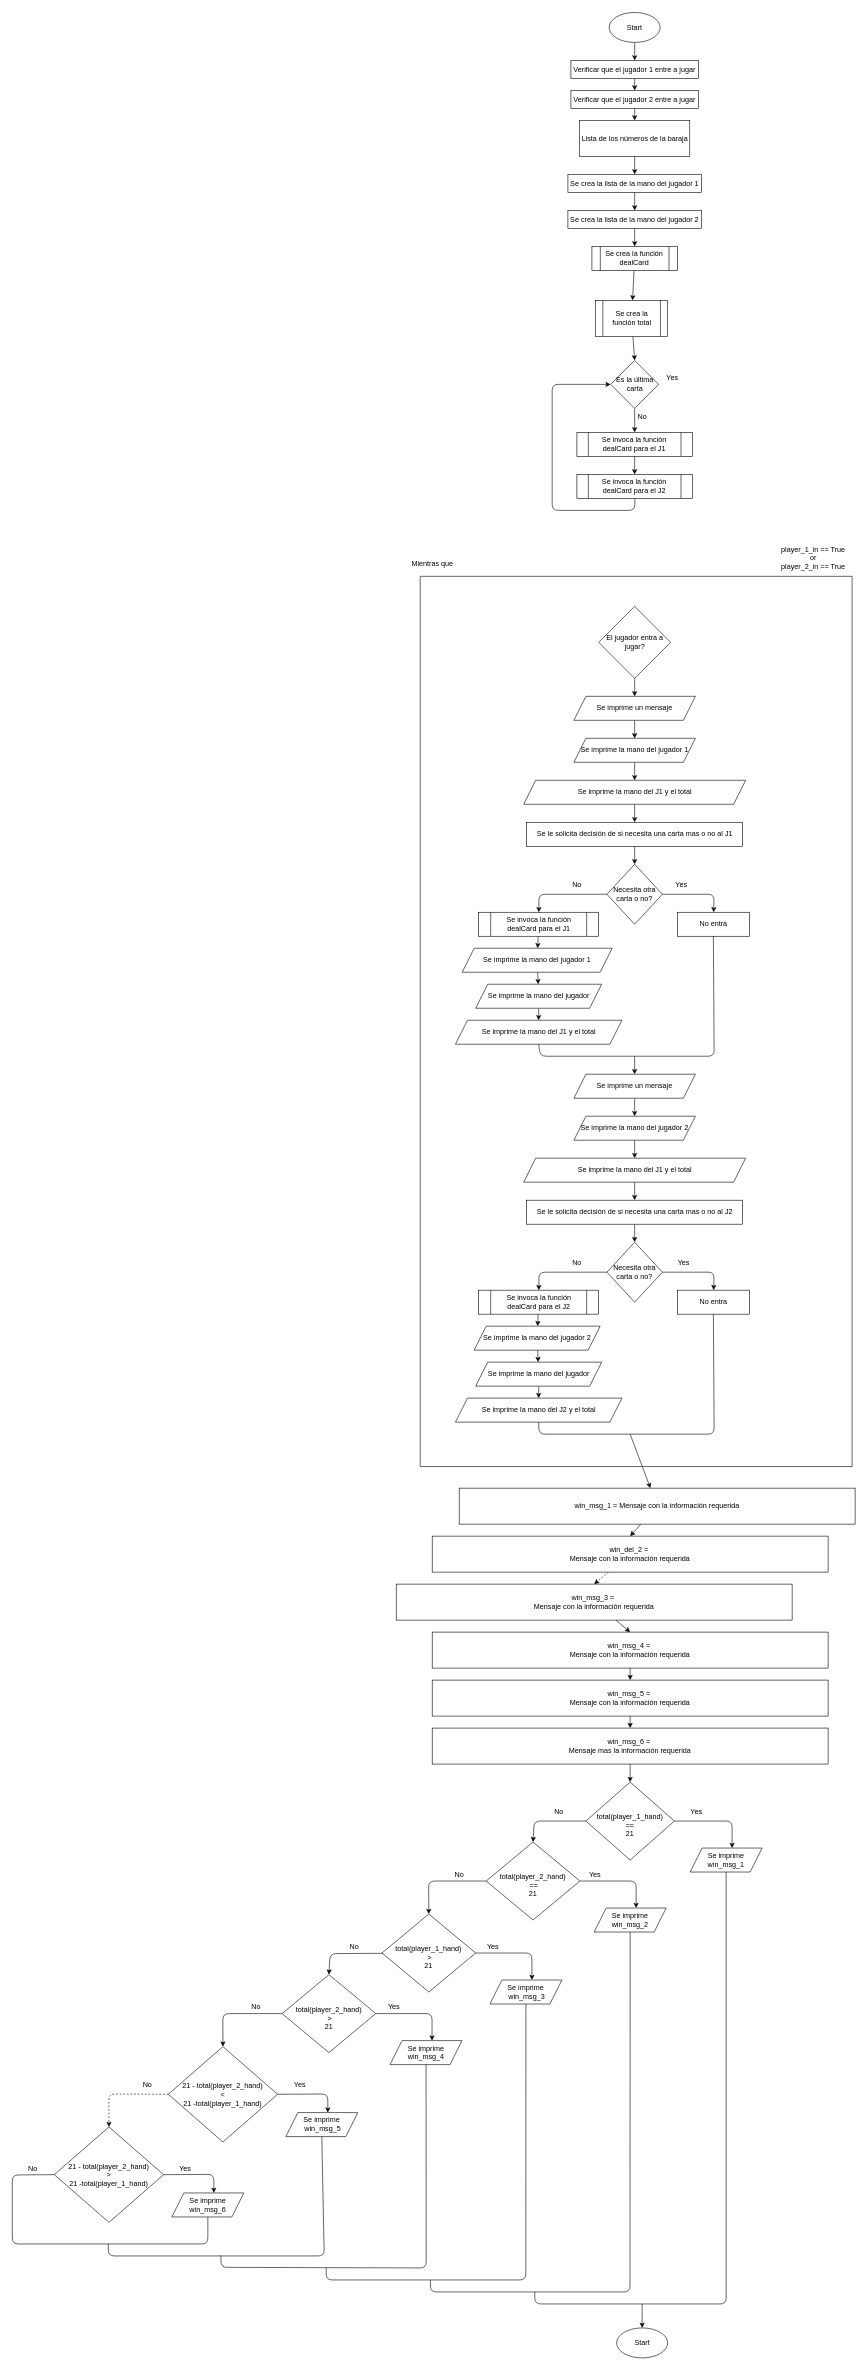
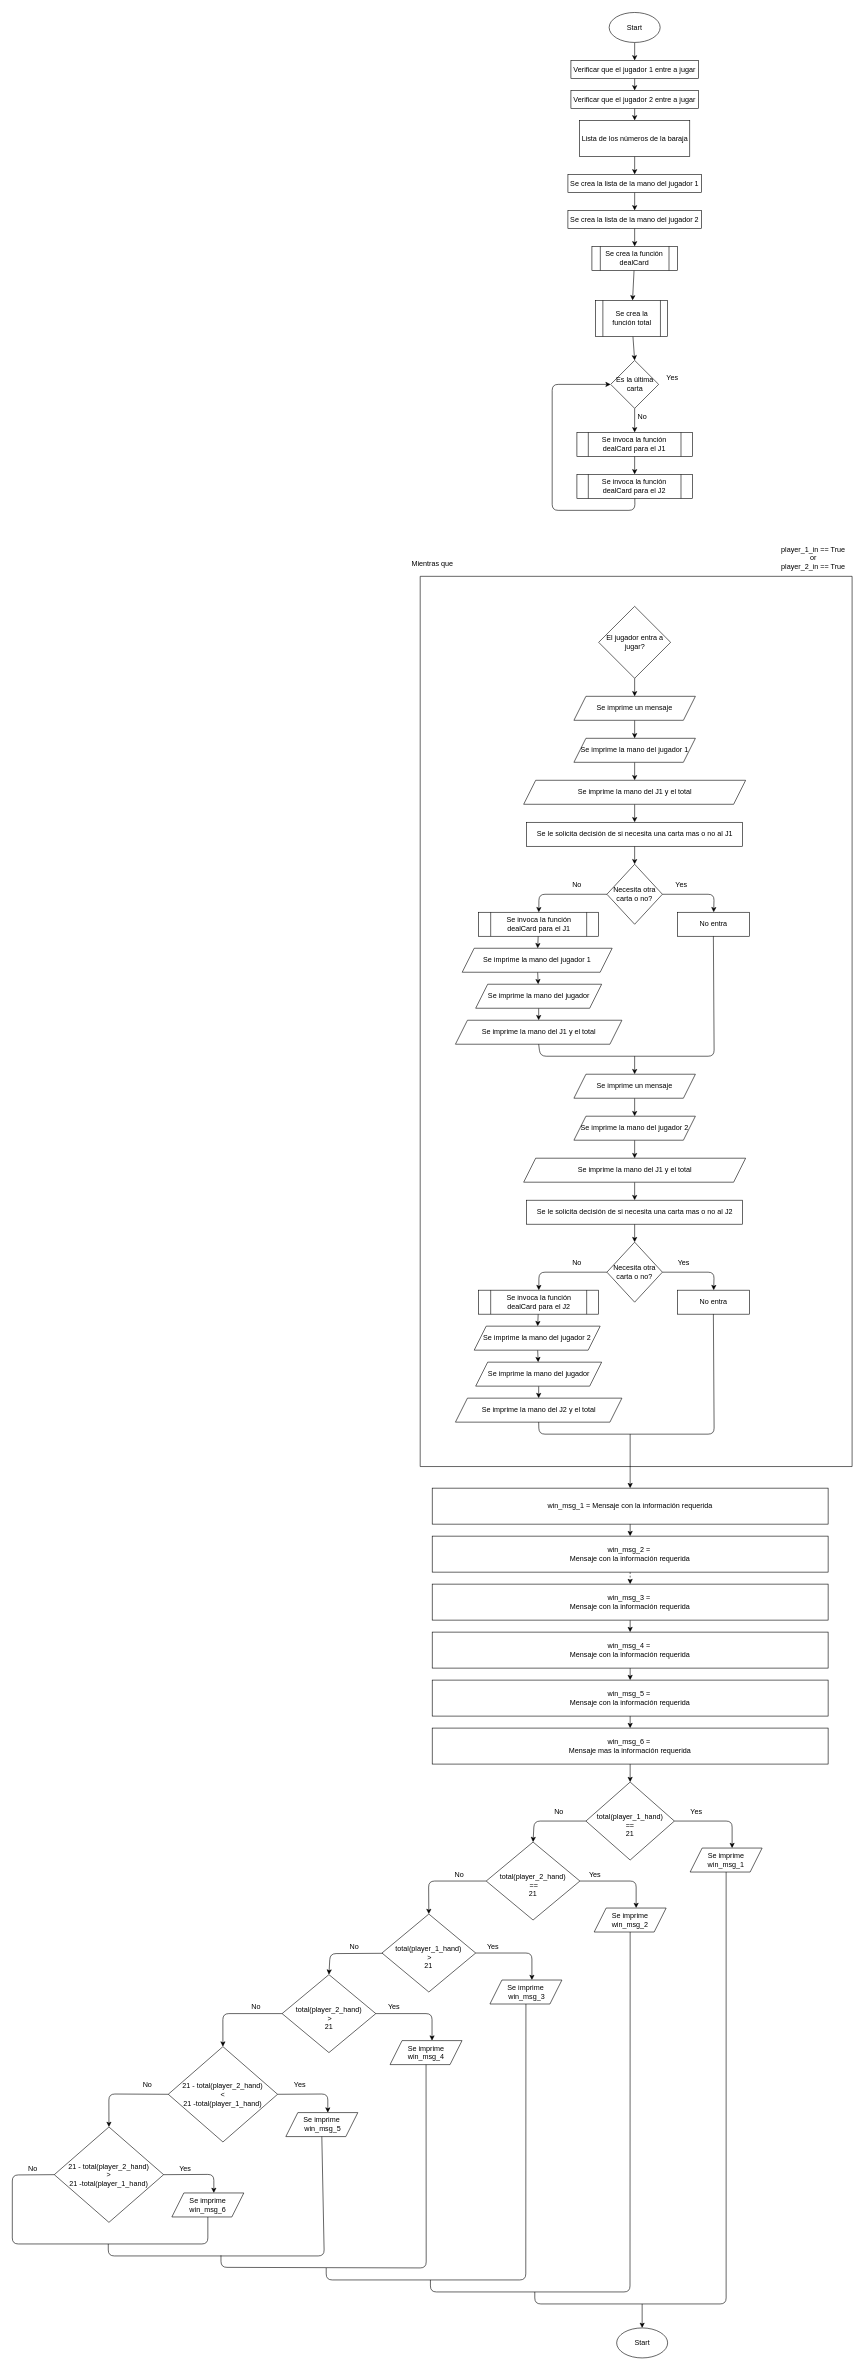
(657, 1506) -> (630, 1506)
(630, 1554) -> (630, 1554)
(594, 1602) -> (630, 1602)
(126, 2094) -> (126, 2094)
